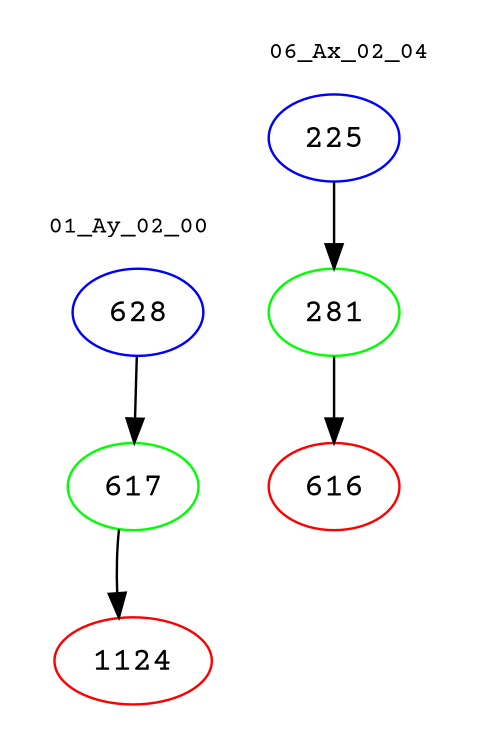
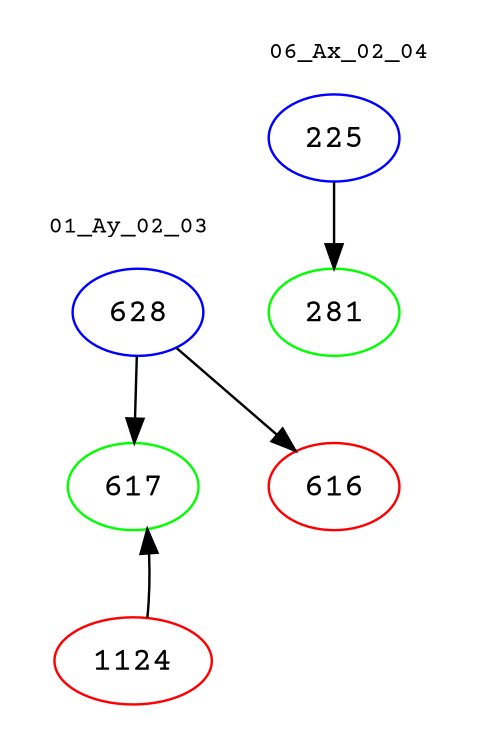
(130, 226) -> (130, 226)
(334, 388) -> (214, 381)
(117, 561) -> (149, 586)
